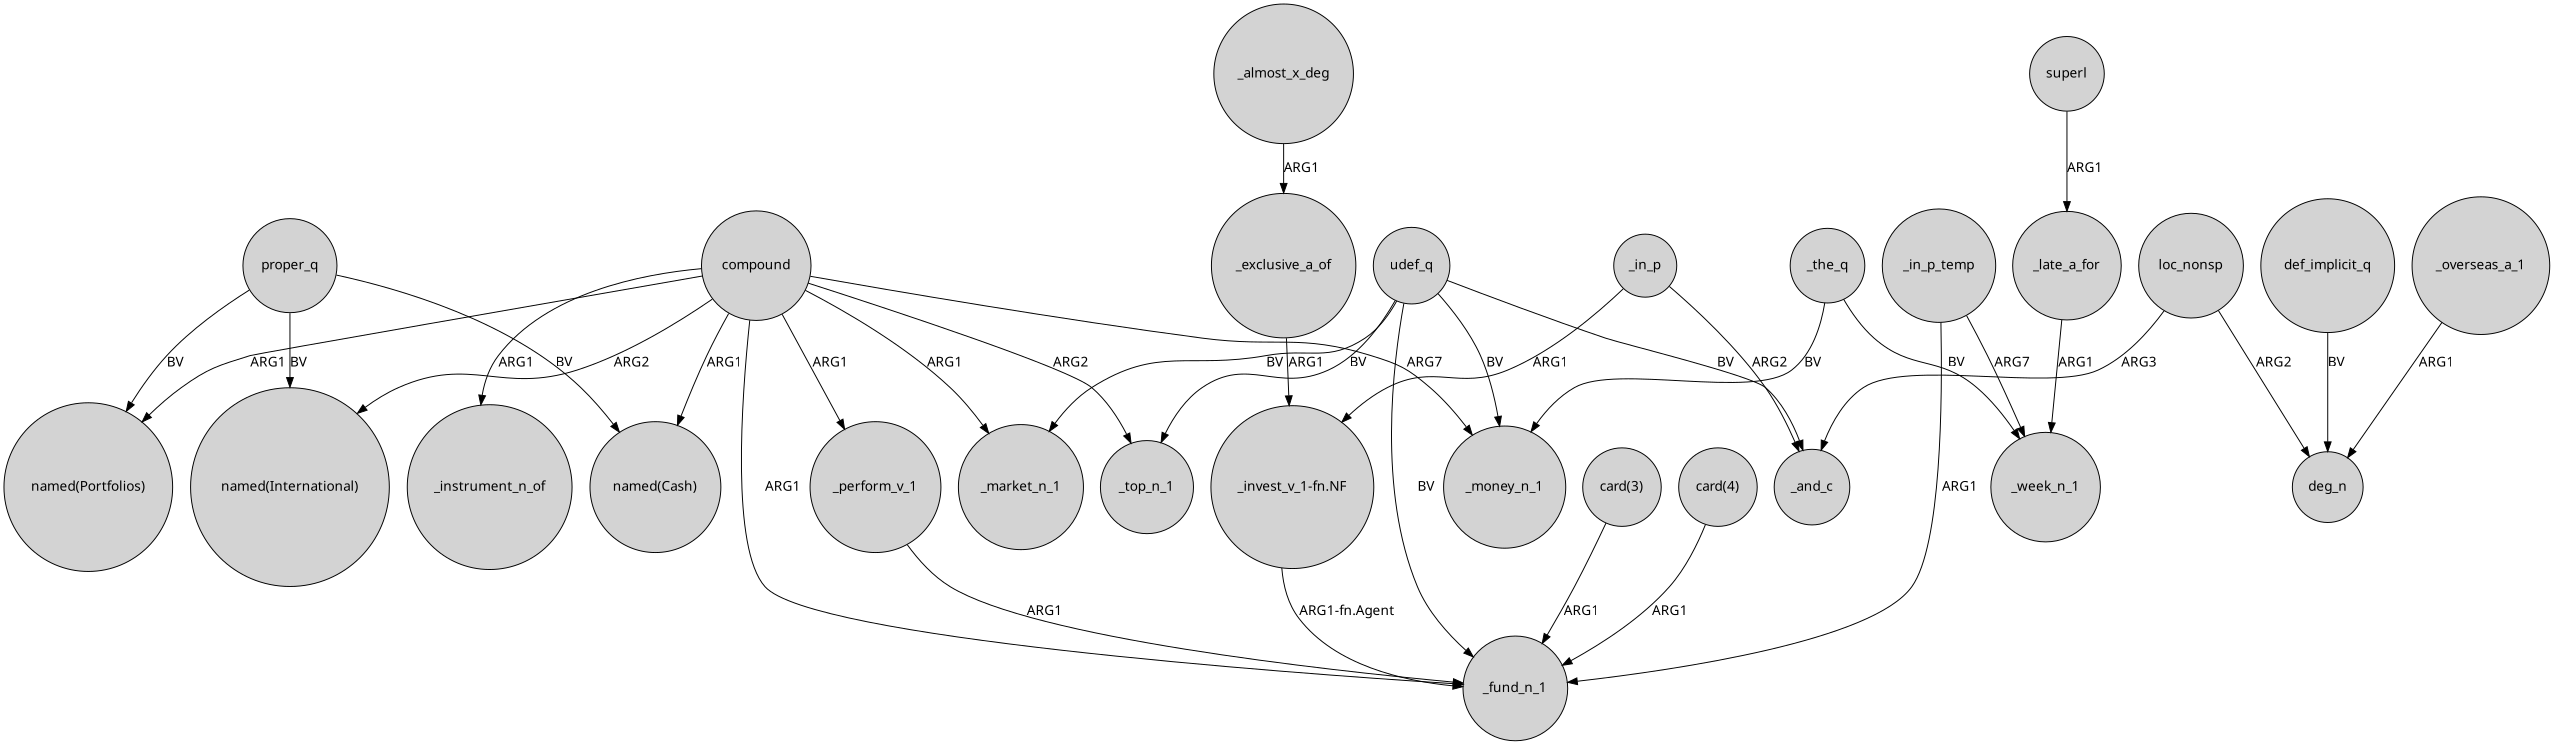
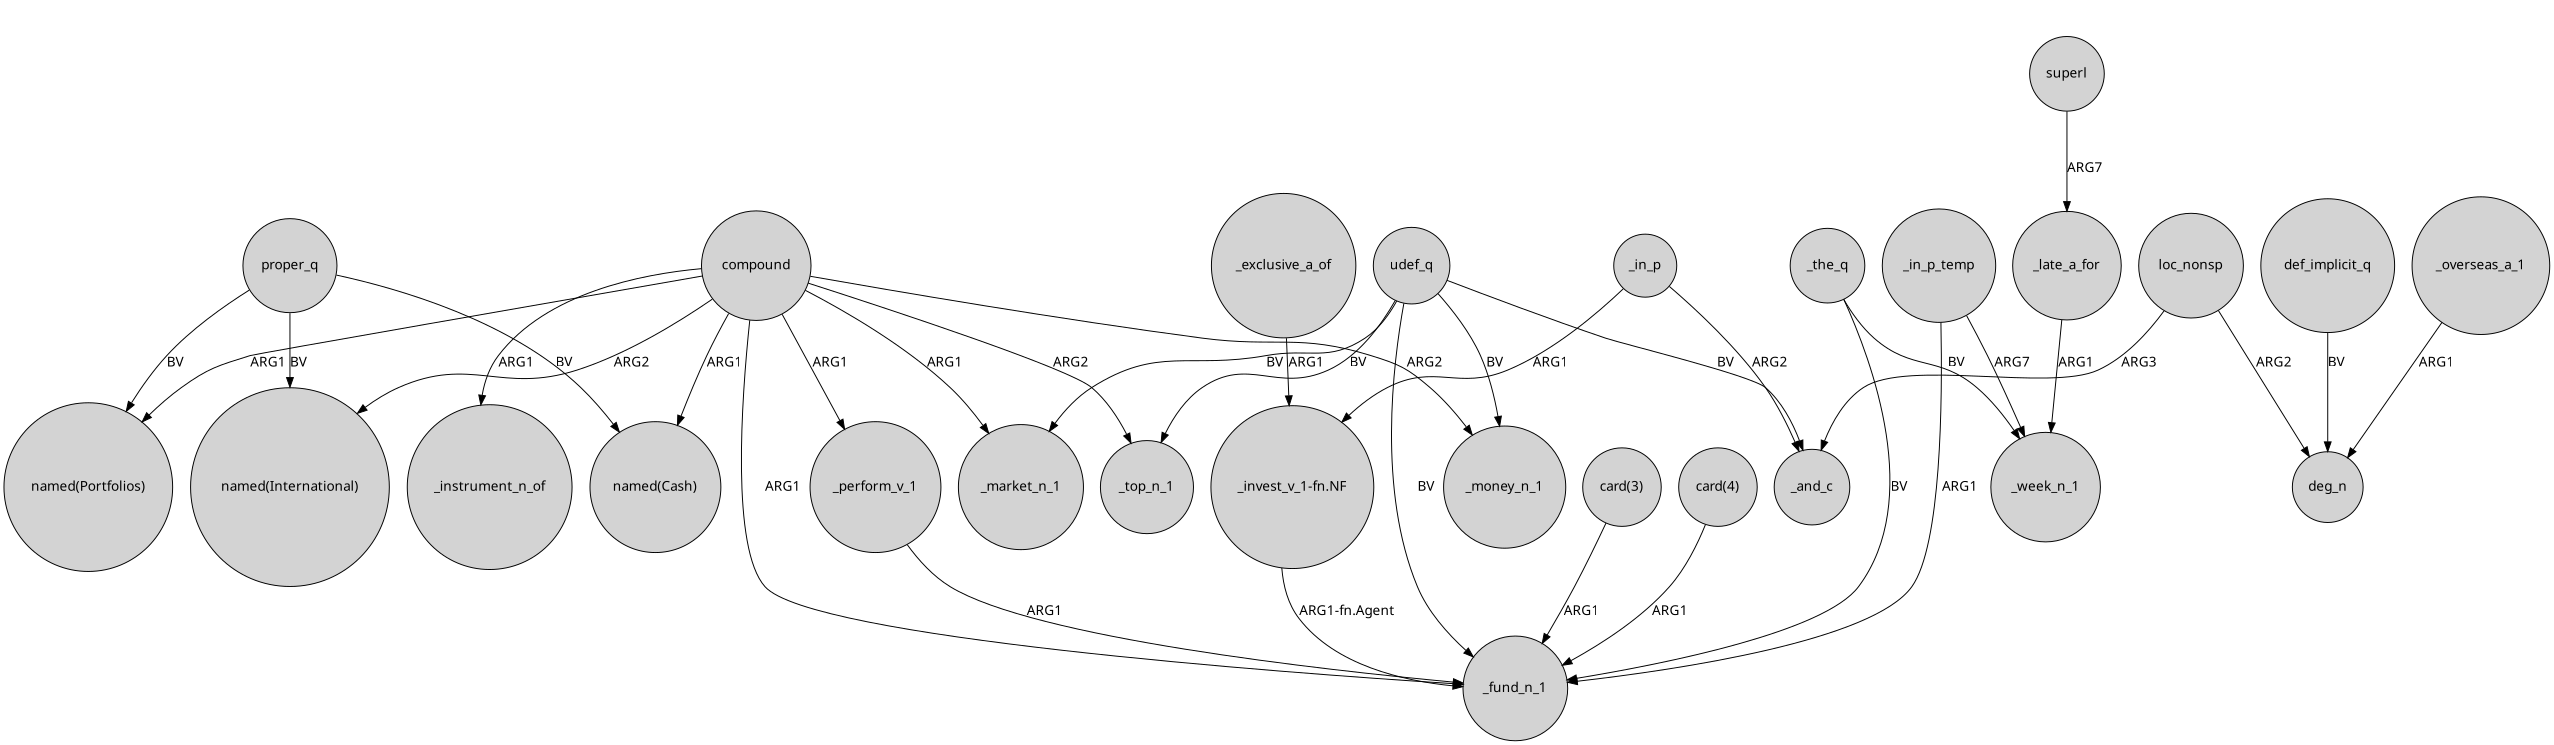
(1284, 74) -> none
(2085, 168) -> (2085, 168)
(1425, 363) -> (1425, 363)
(1696, 381) -> (1859, 586)
